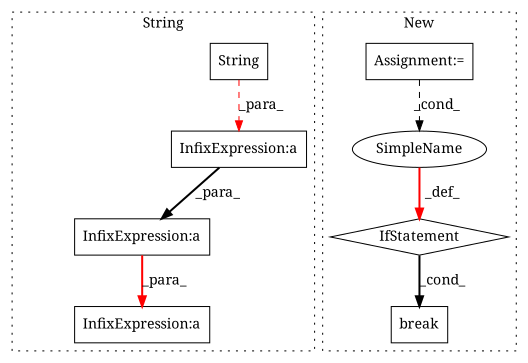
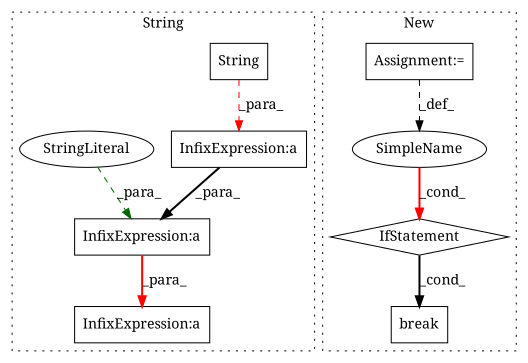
(437, 105) -> (437, 105)
none -> (87, 149)
(443, 193) -> (443, 193)
